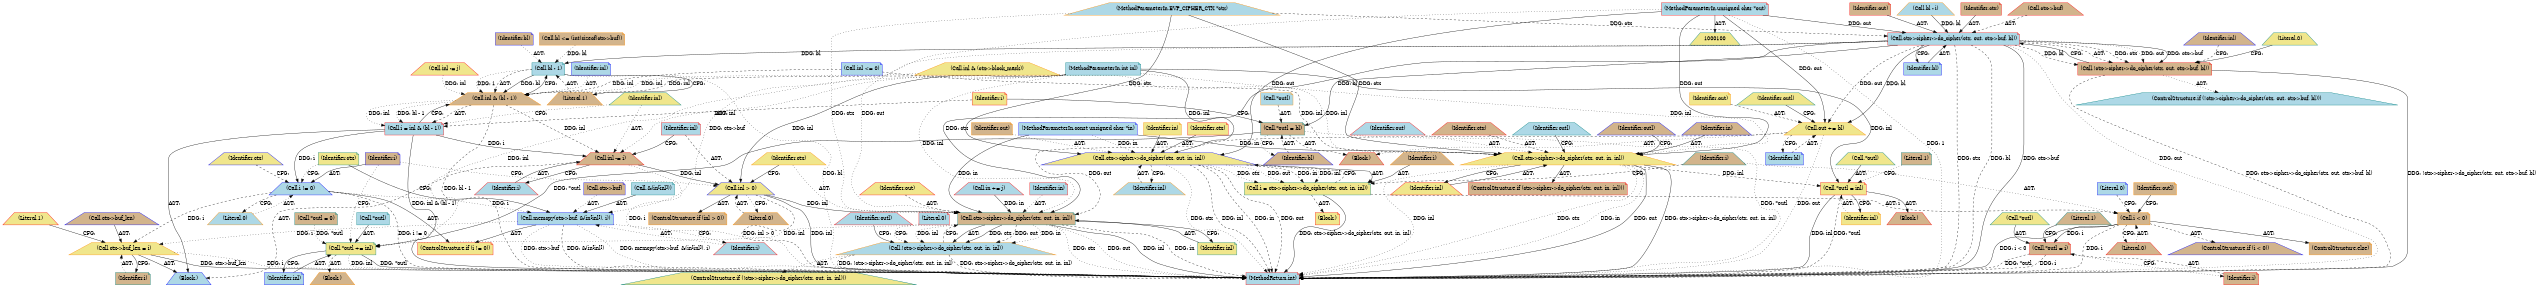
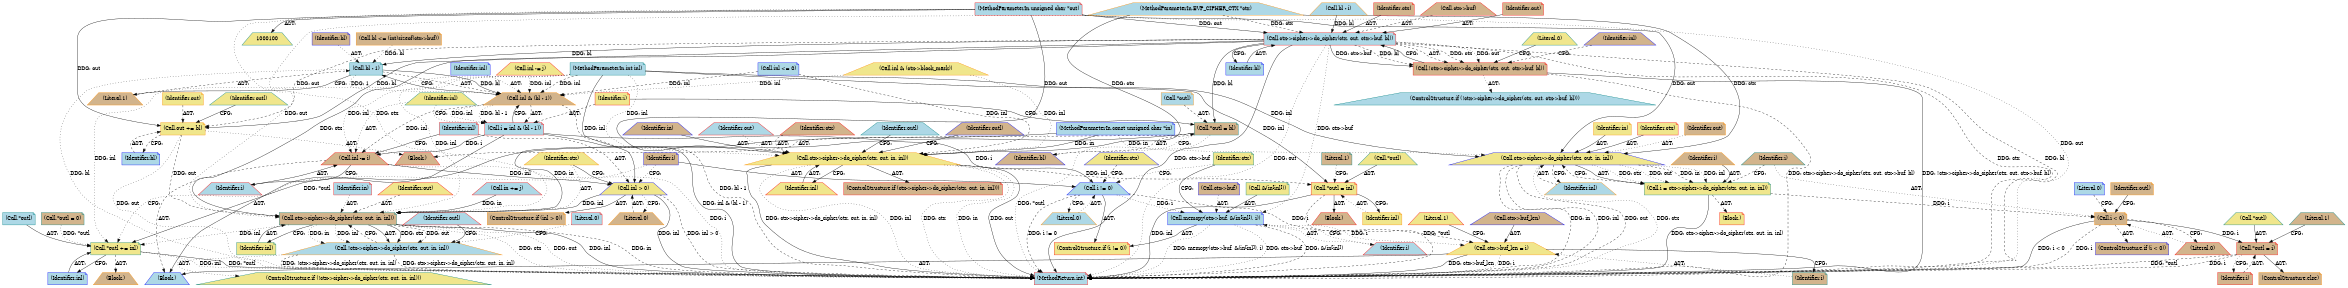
(1825, 129) -> (183, 129)
(1936, 144) -> (2072, 144)
(653, 189) -> (1268, 189)
(1893, 204) -> (1941, 204)
(2228, 231) -> (2272, 262)
(2235, 249) -> (2132, 249)
